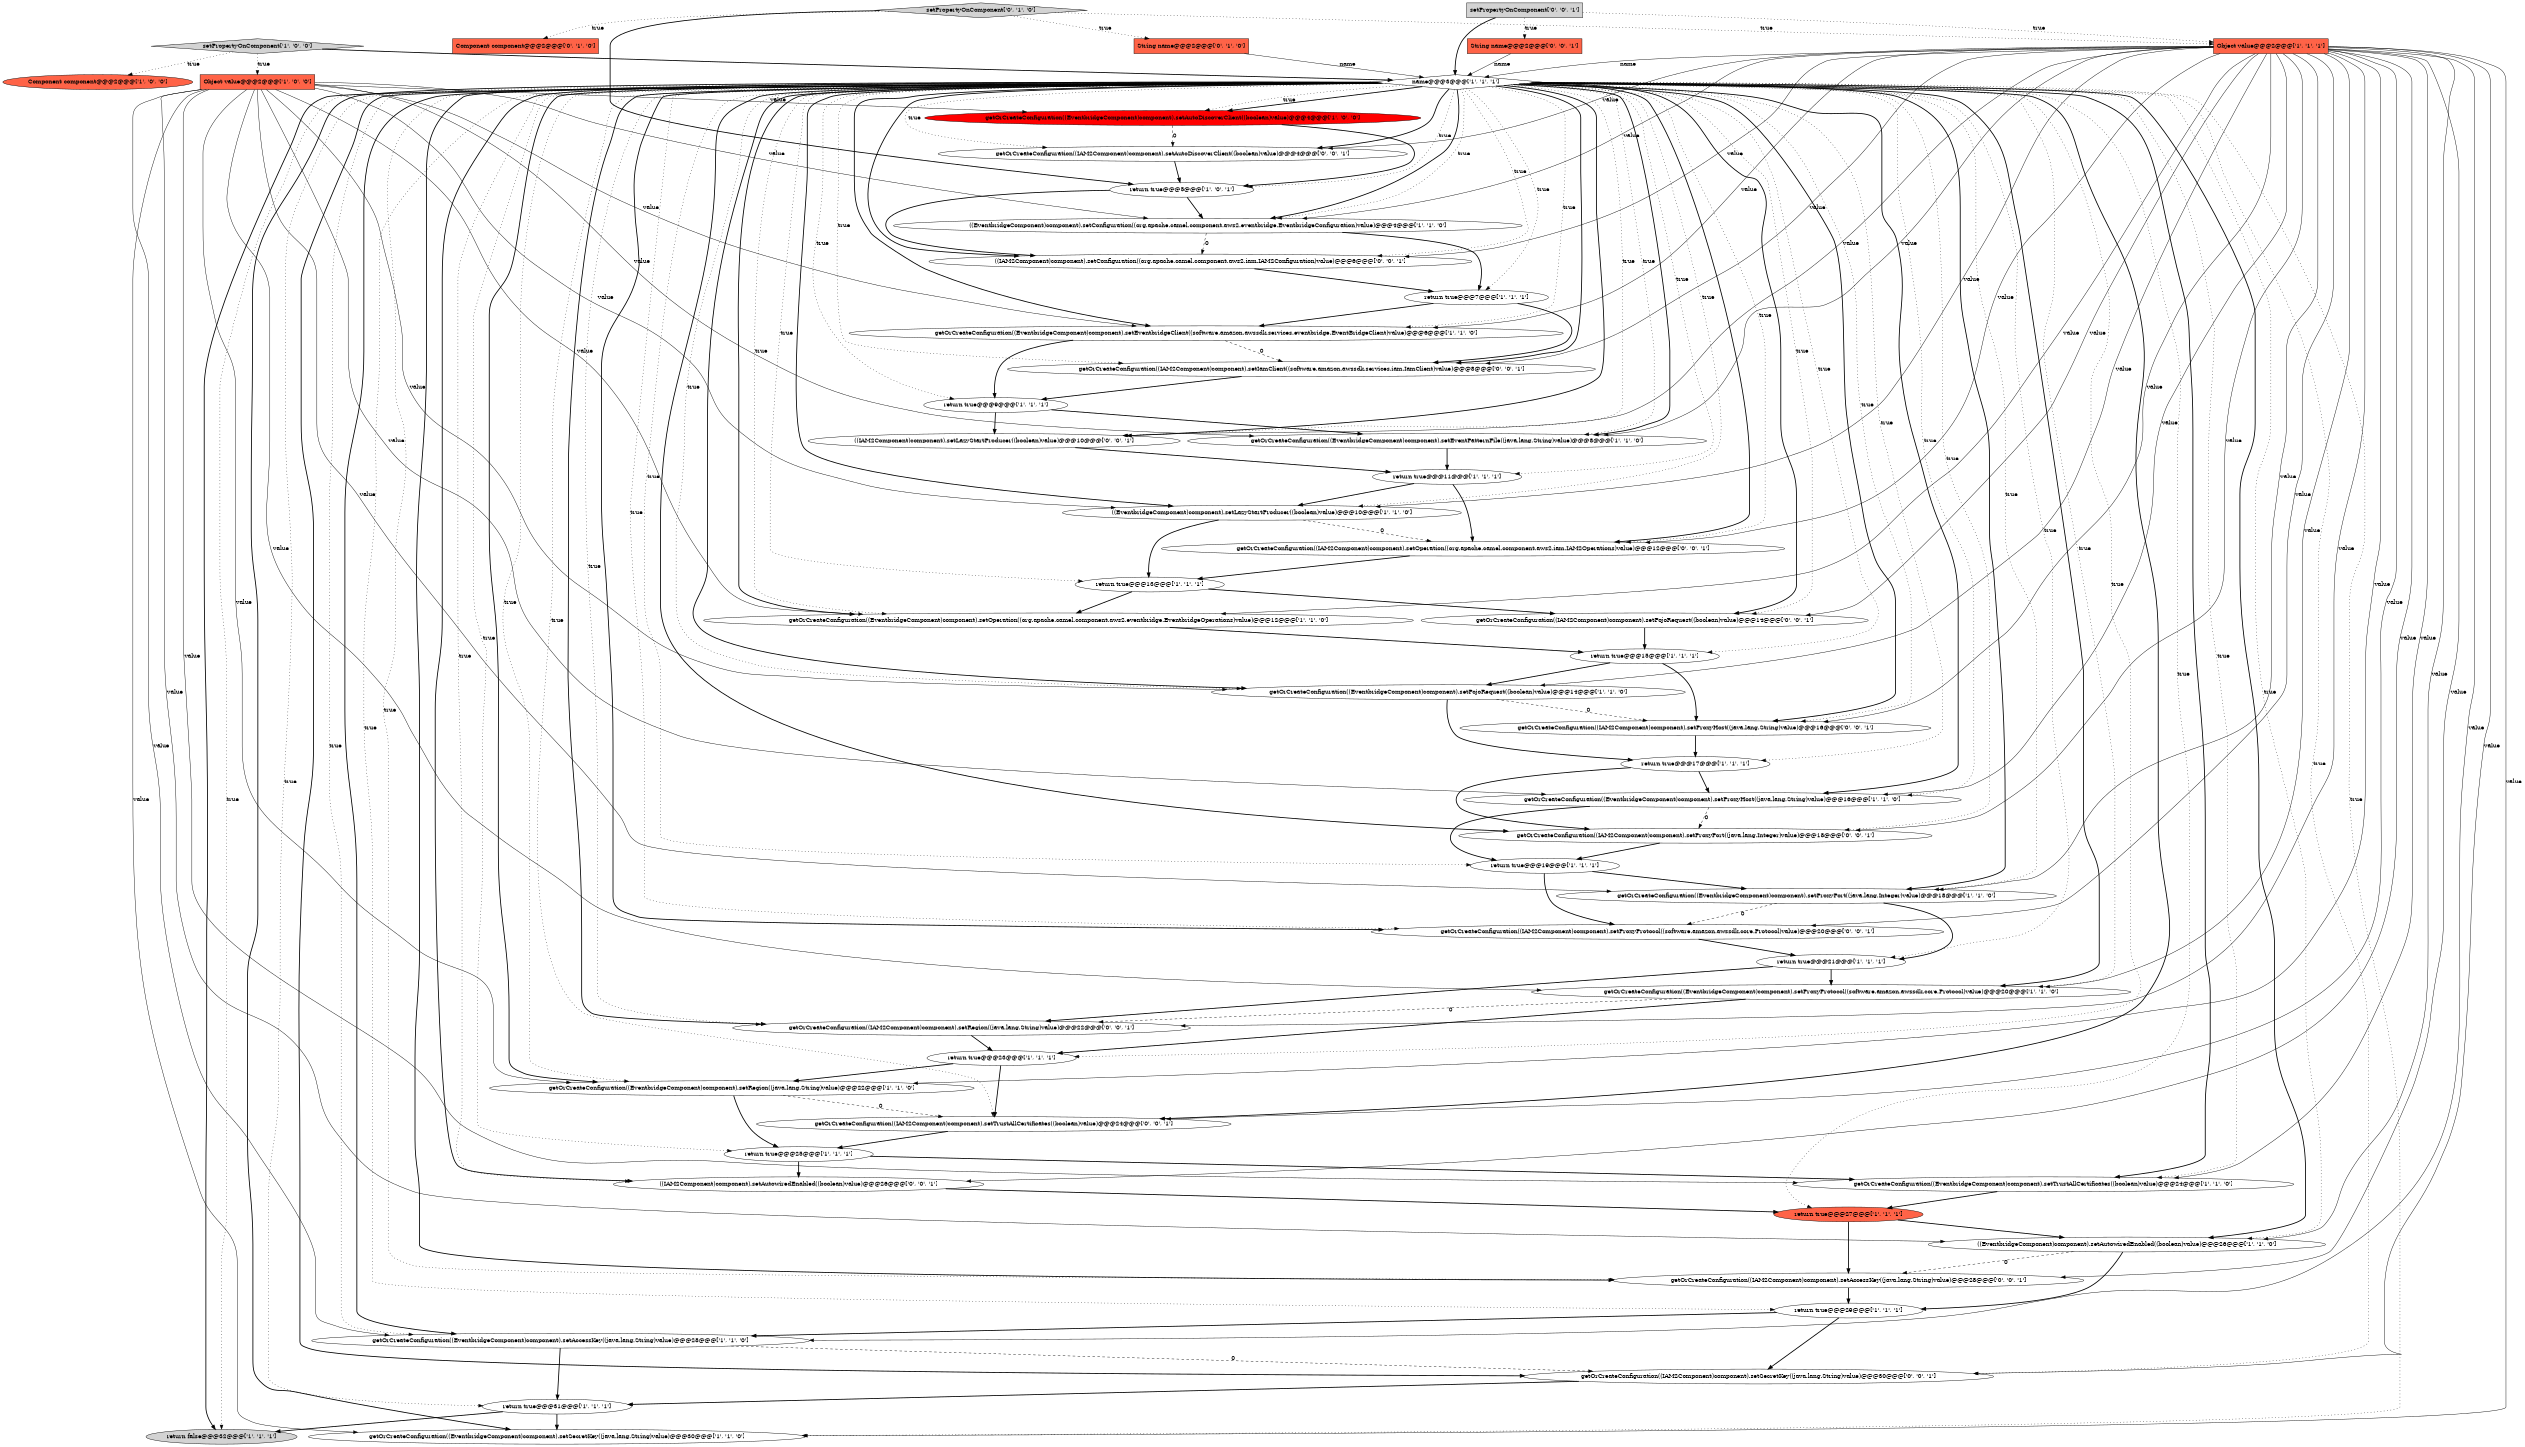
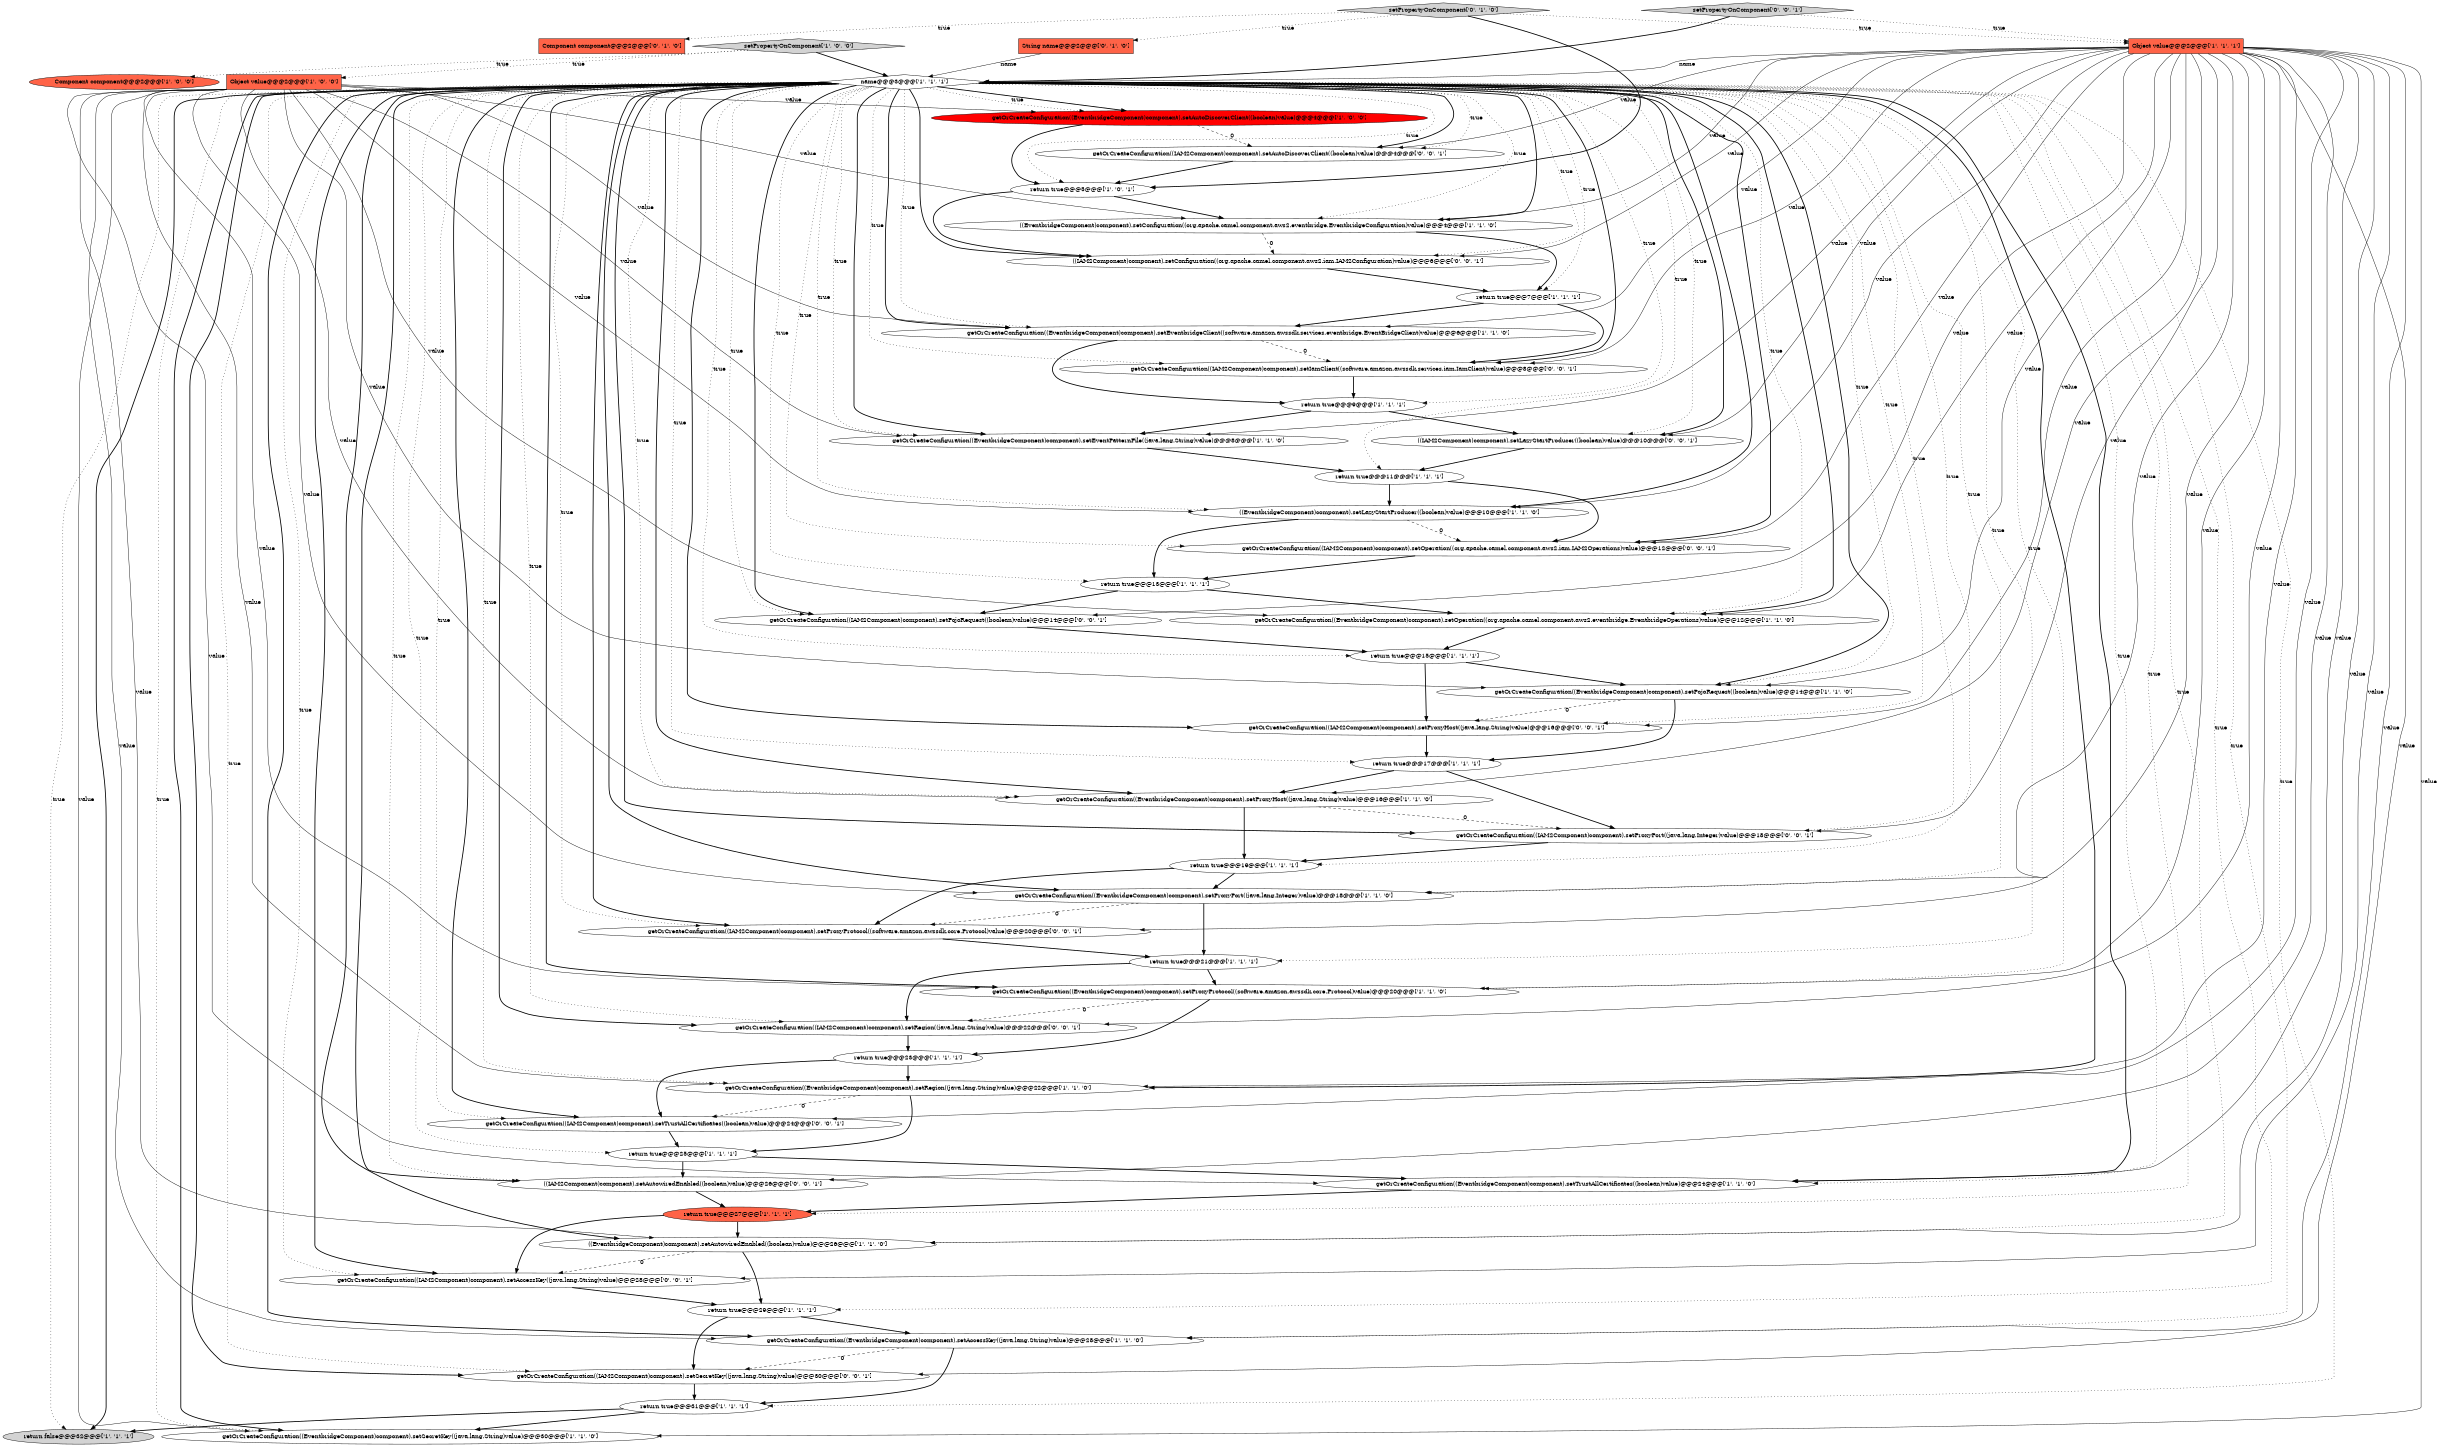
(1525, 10) -> (1747, 10)
(1525, 46) -> none
(2131, 818) -> none
